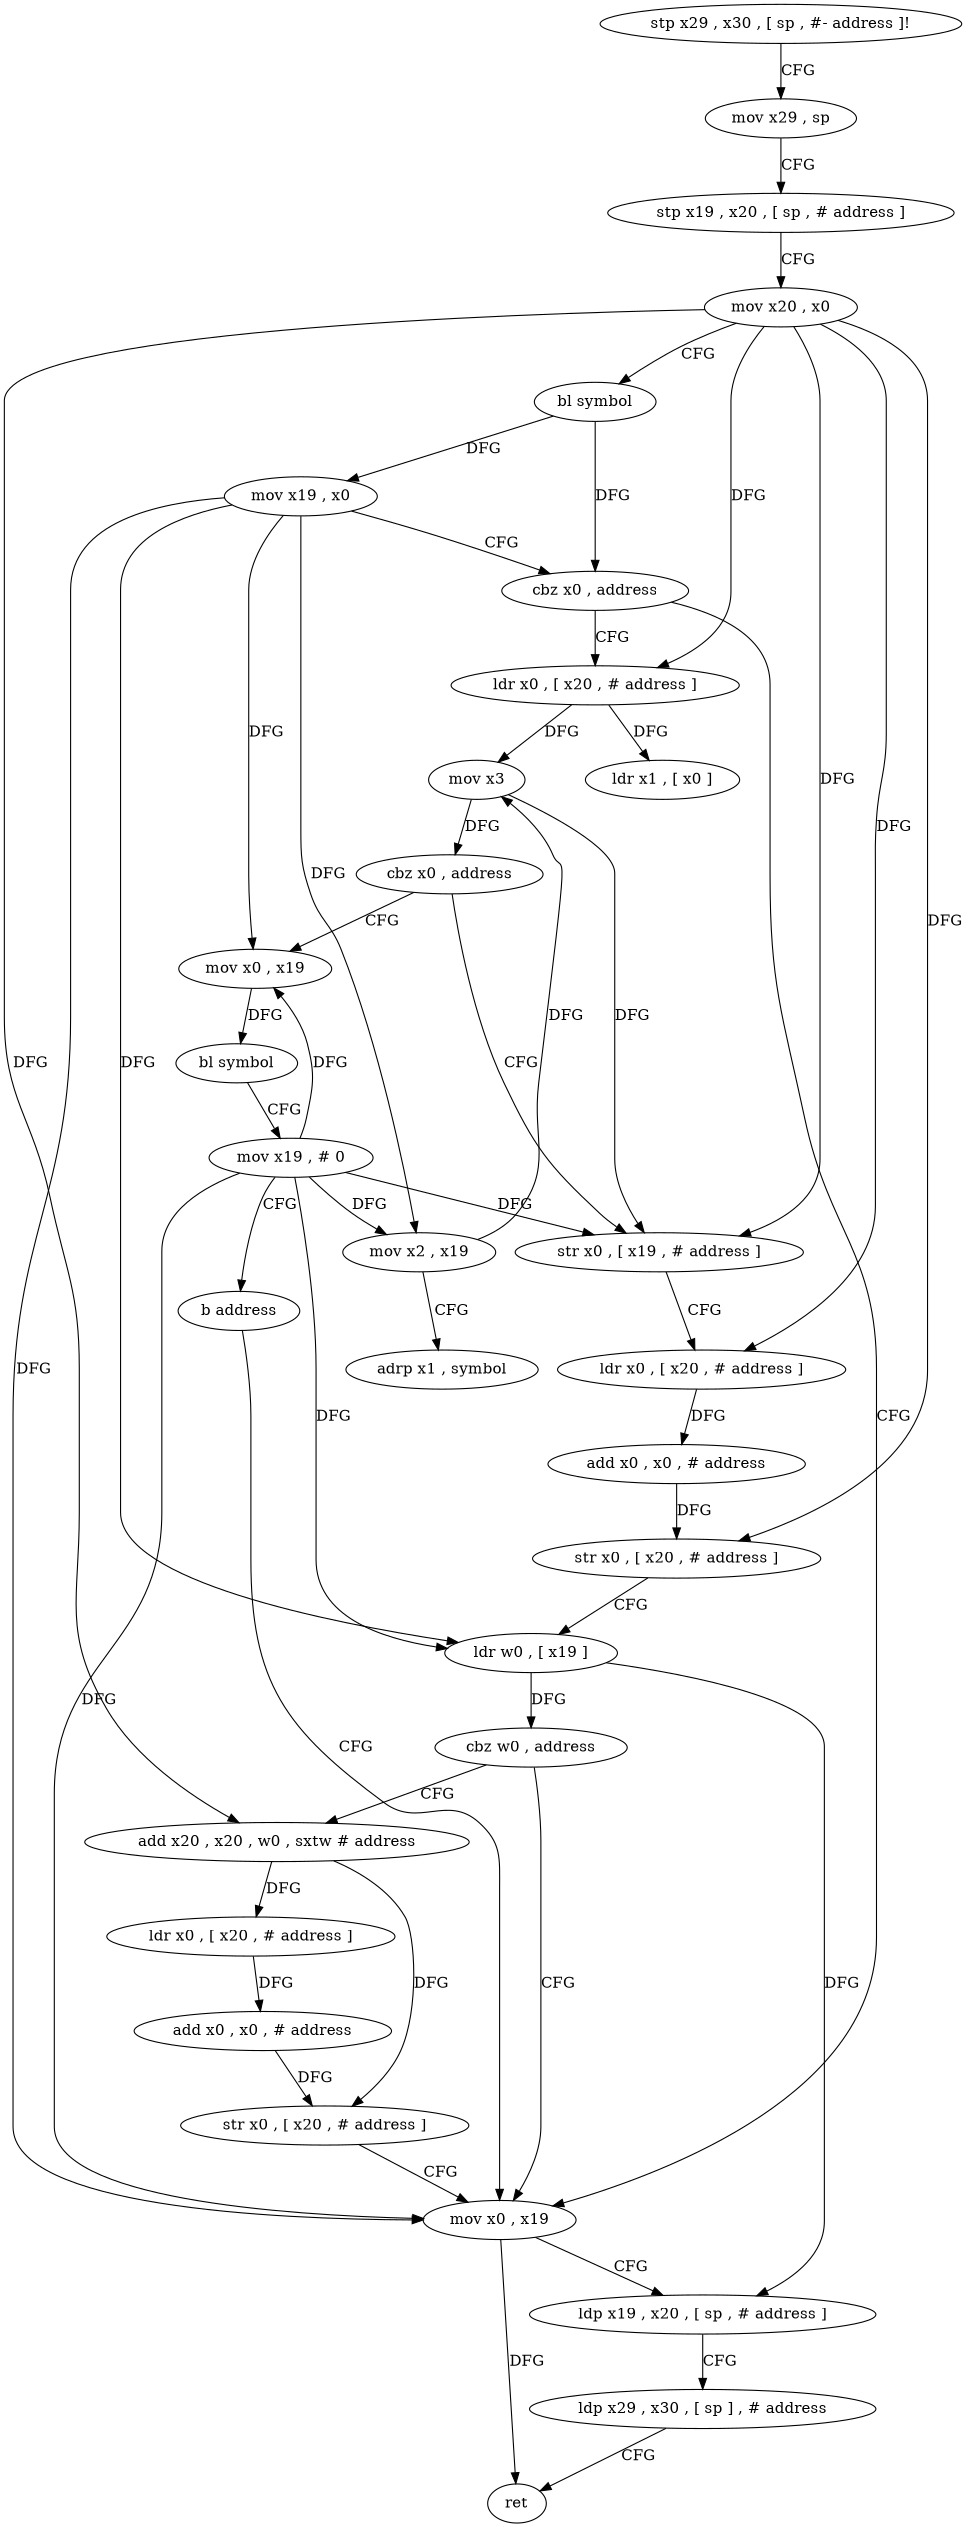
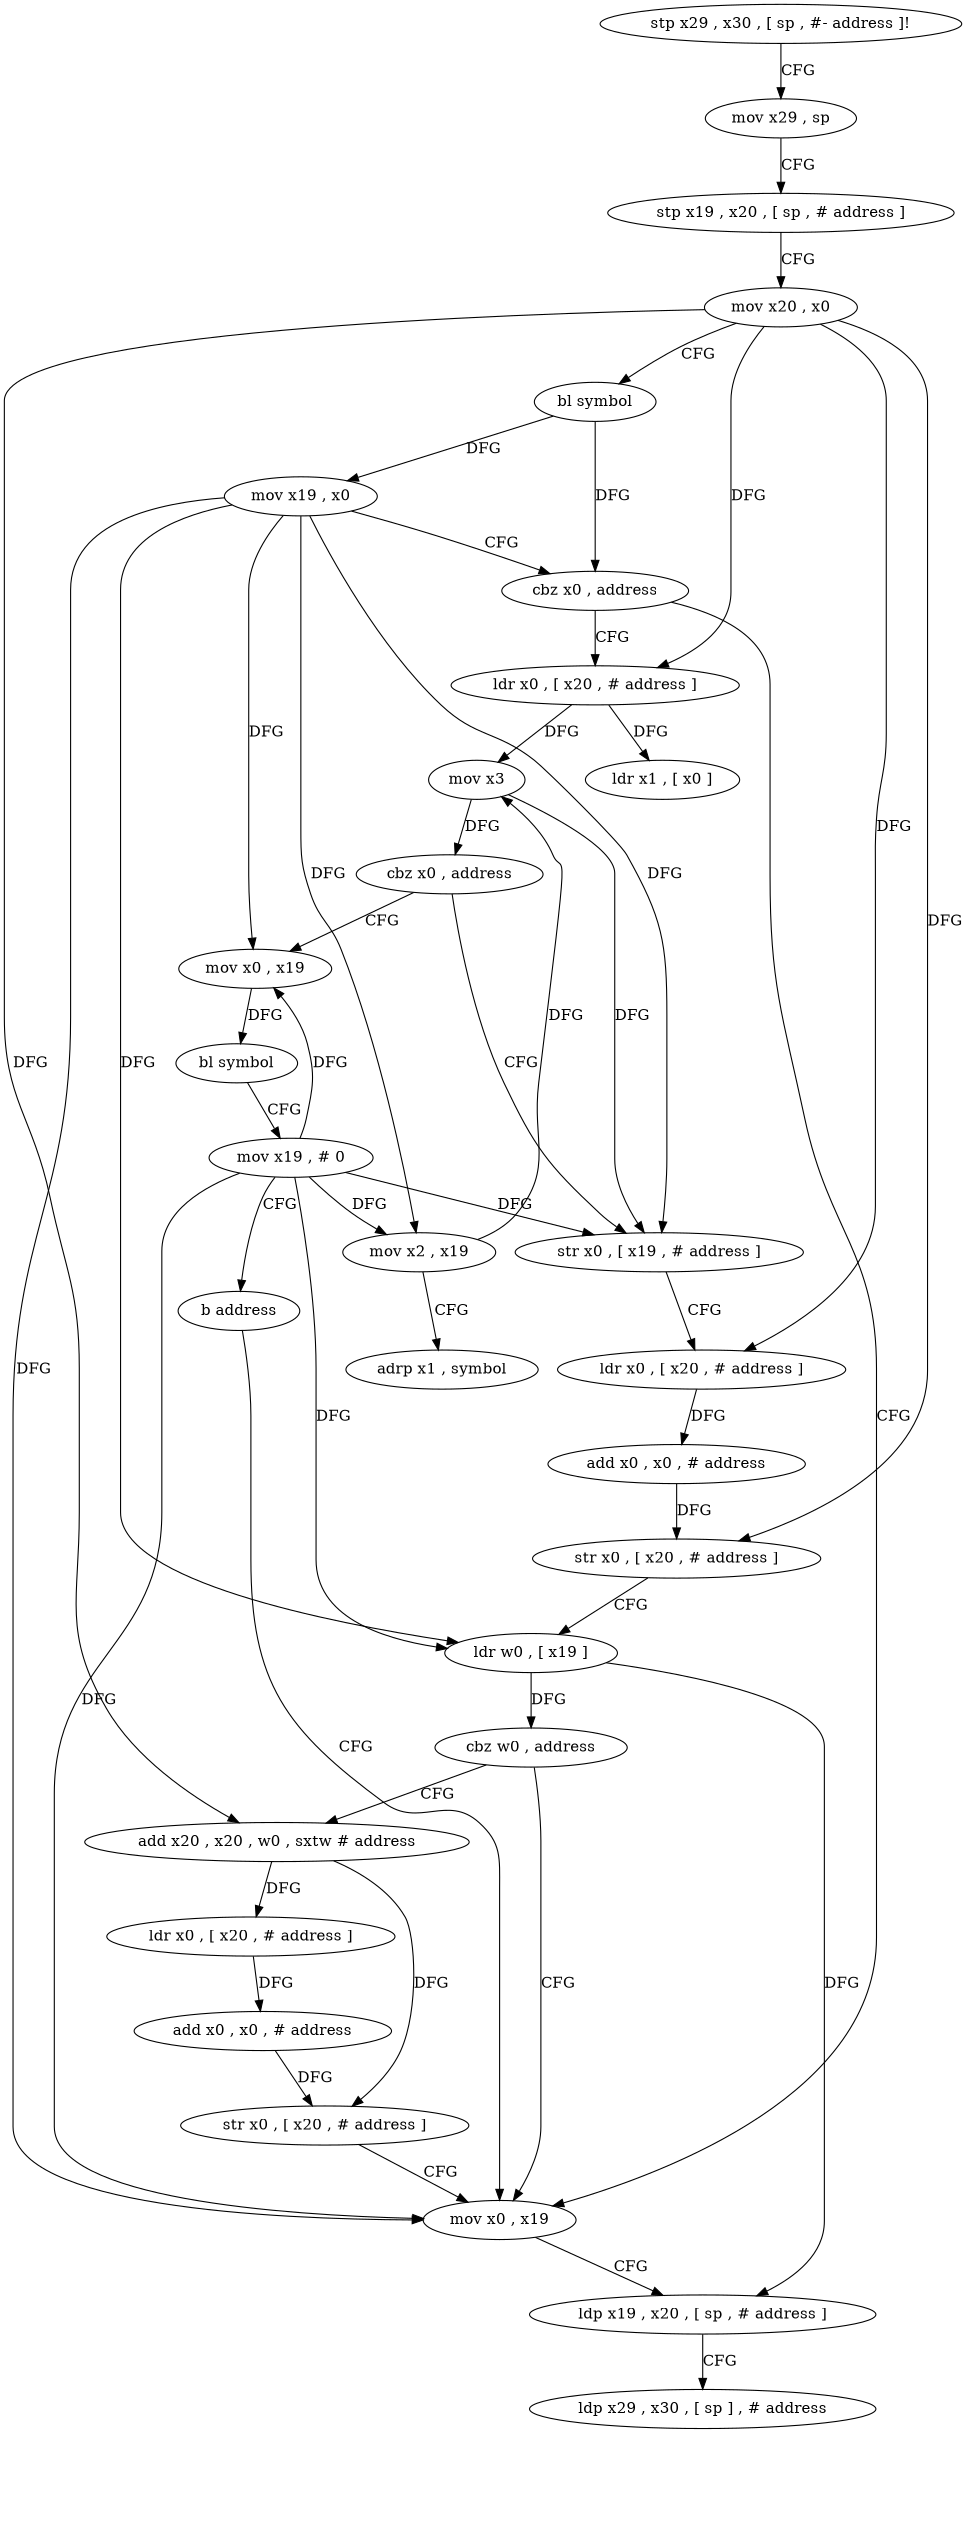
(820, 794) -> (594, 818)
(517, 2503) -> none
